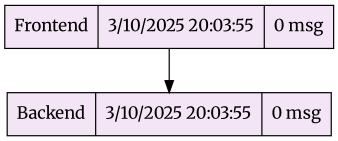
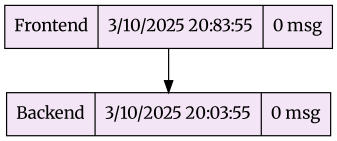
(181, 26) -> (181, 26)
